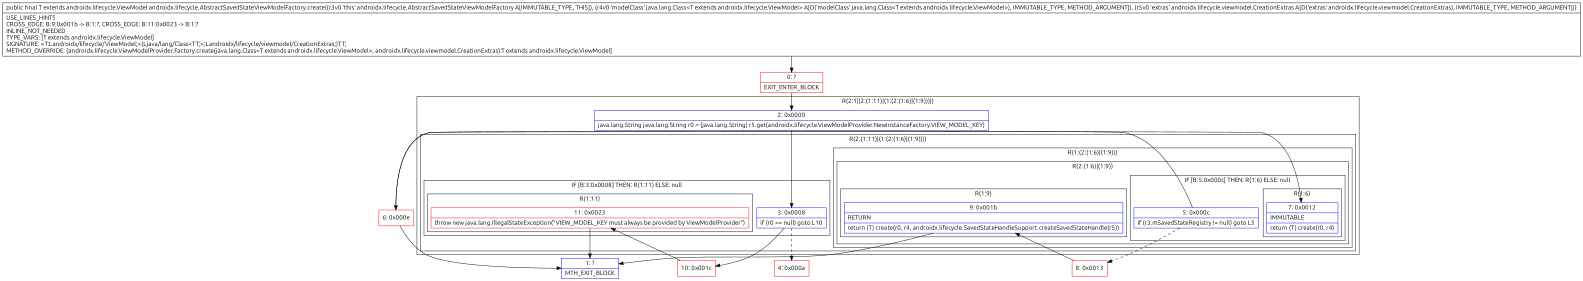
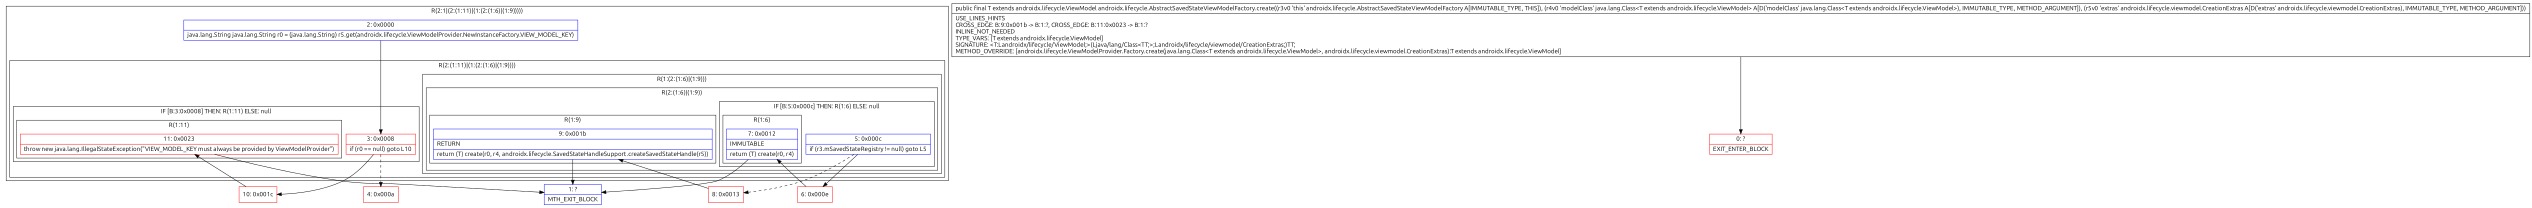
(792, 99) -> none
(792, 218) -> (381, 144)
(471, 264) -> (681, 186)
